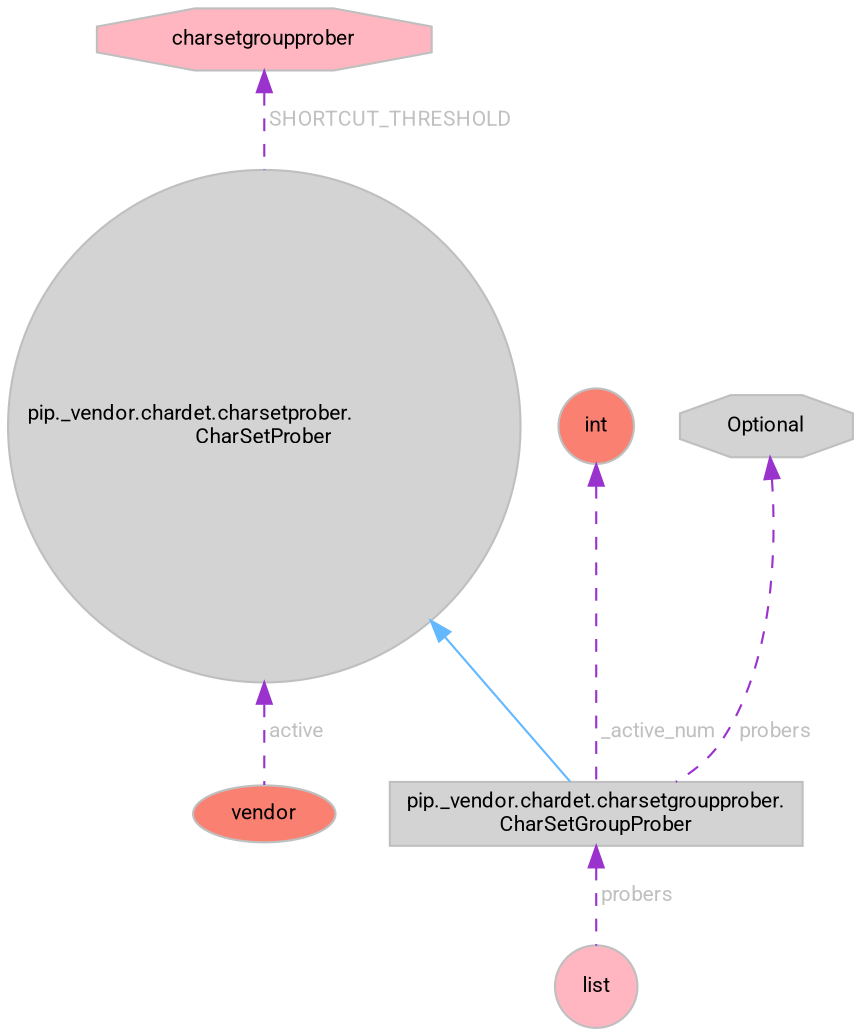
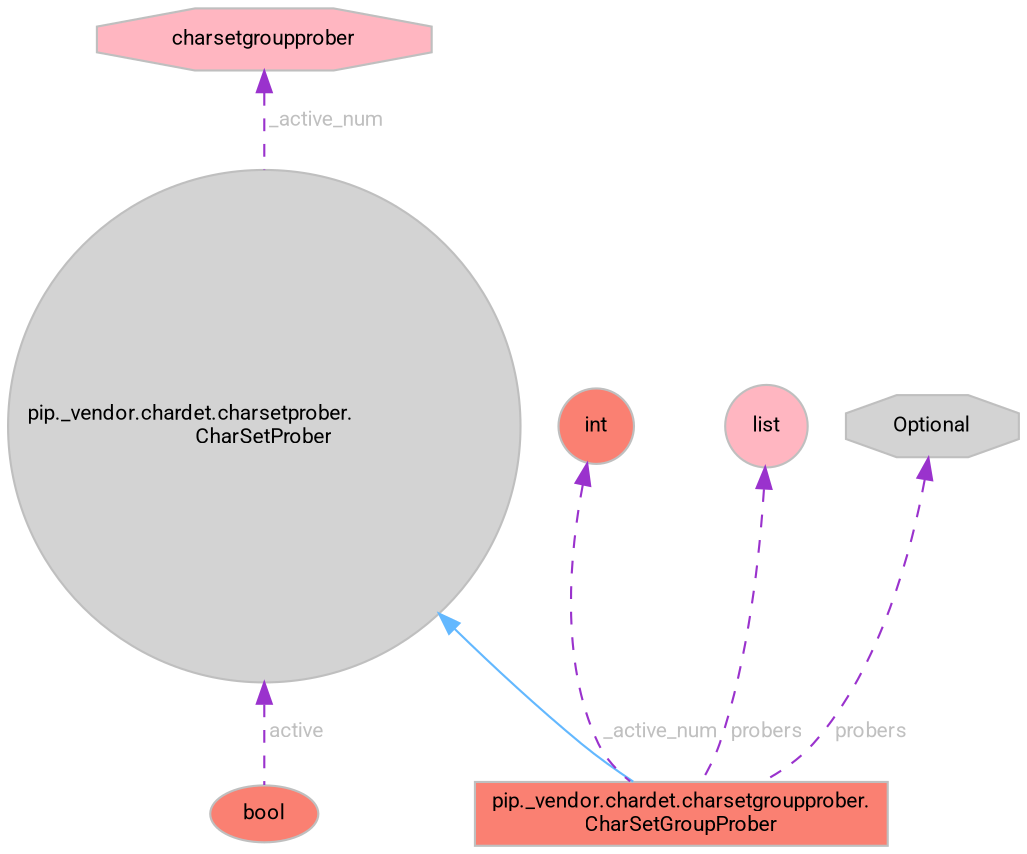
(389, 120) -> (325, 120)
(264, 814) -> (264, 814)
(596, 814) -> (681, 814)
(596, 907) -> (746, 639)
